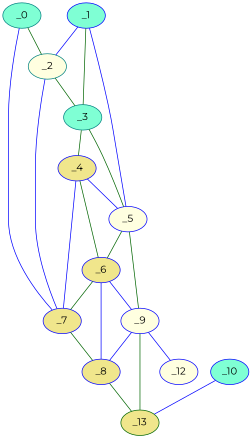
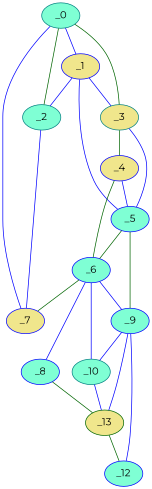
(86, 16) -> (81, 66)
none -> (71, 41)
(47, 66) -> (42, 117)
(84, 66) -> (100, 92)
(65, 92) -> (108, 58)
(83, 117) -> (119, 117)
(108, 167) -> (147, 166)
(128, 219) -> (130, 219)
(70, 245) -> none
(101, 270) -> (91, 270)
none -> (91, 321)
(140, 321) -> (130, 321)
(82, 346) -> none
(121, 346) -> (111, 346)
(101, 372) -> (40, 372)
(140, 372) -> (120, 372)
(179, 372) -> (124, 474)
(230, 372) -> (91, 372)
none -> (114, 448)
